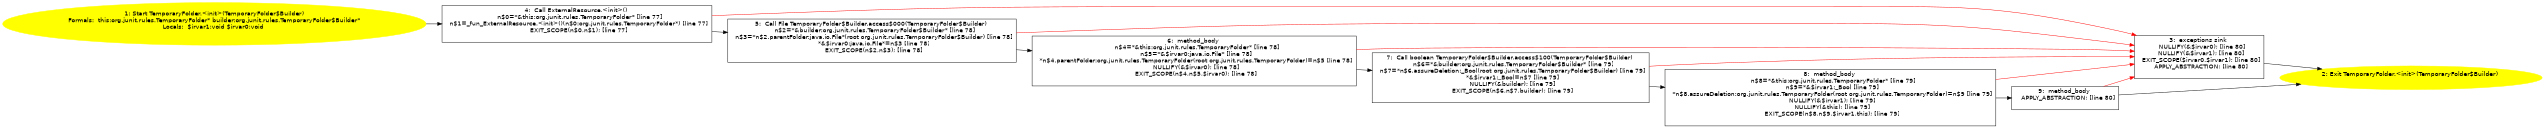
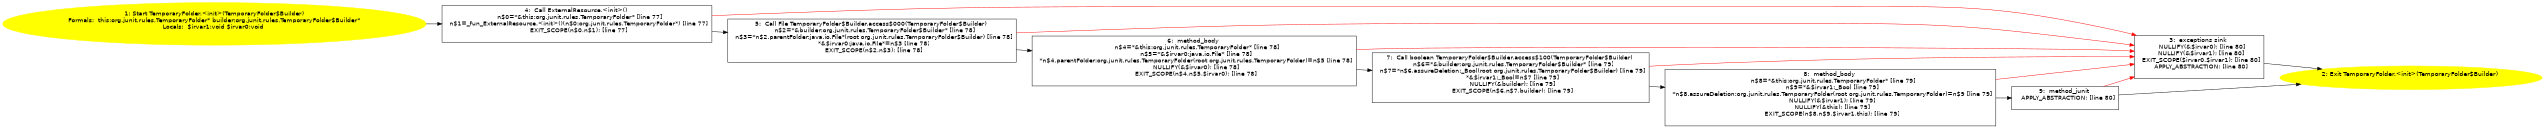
(2065, 98) -> (2065, 98)
